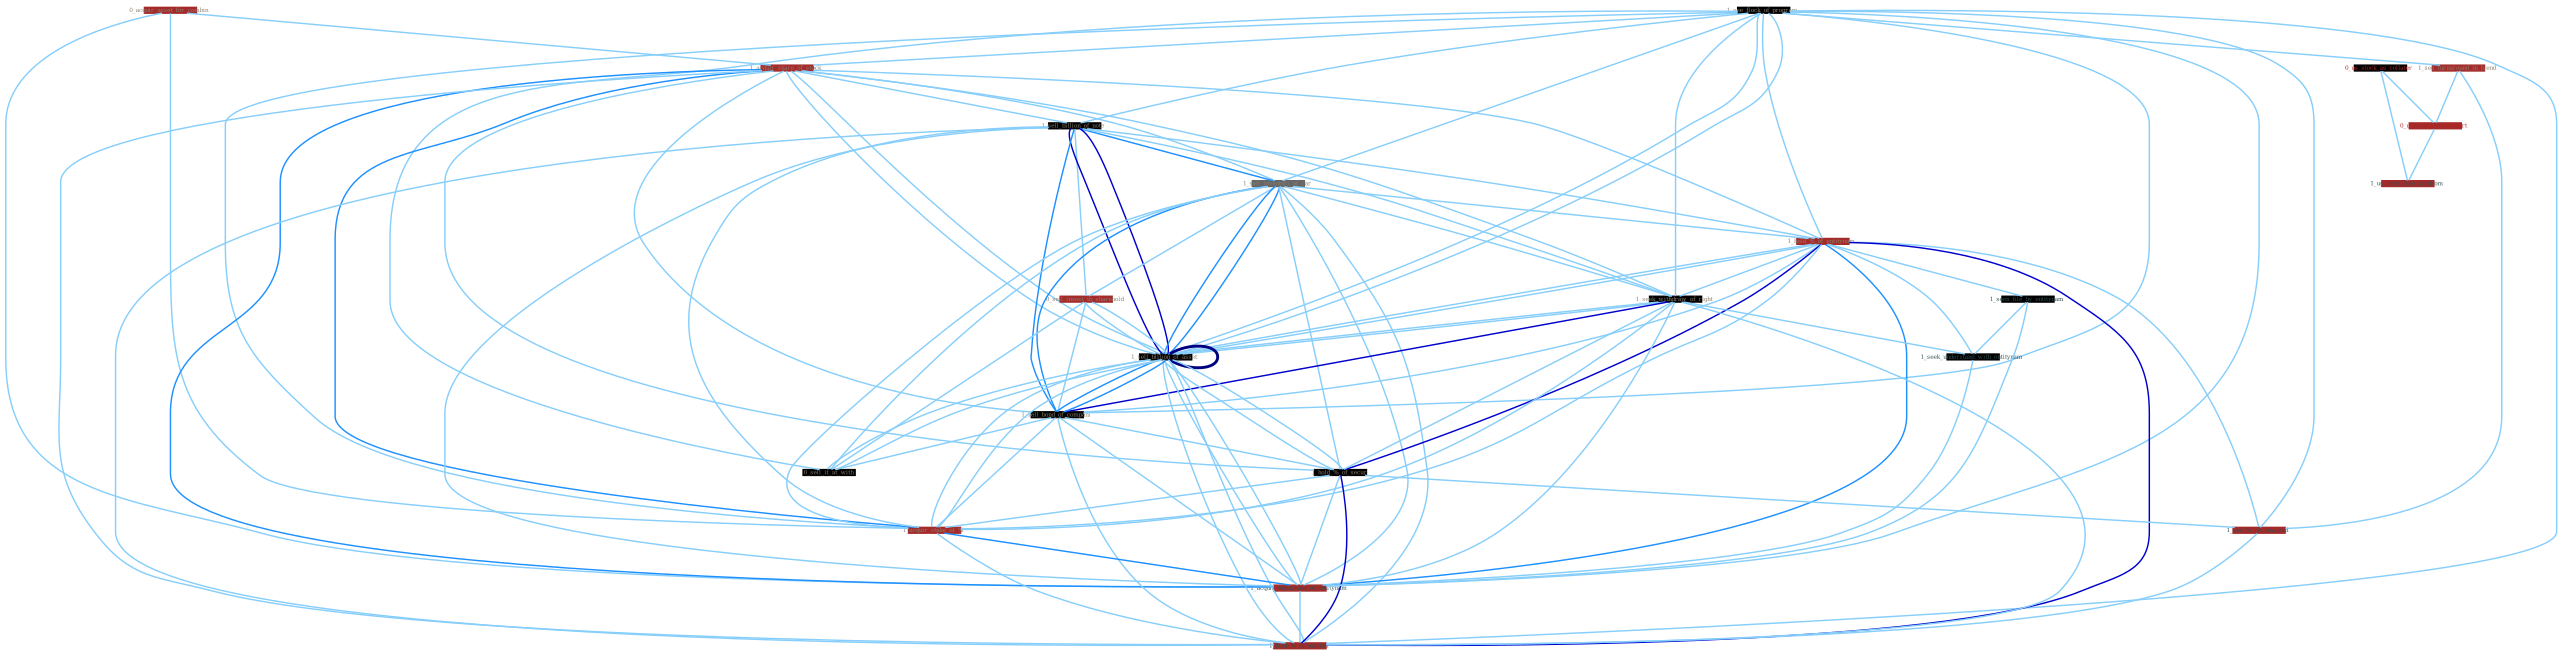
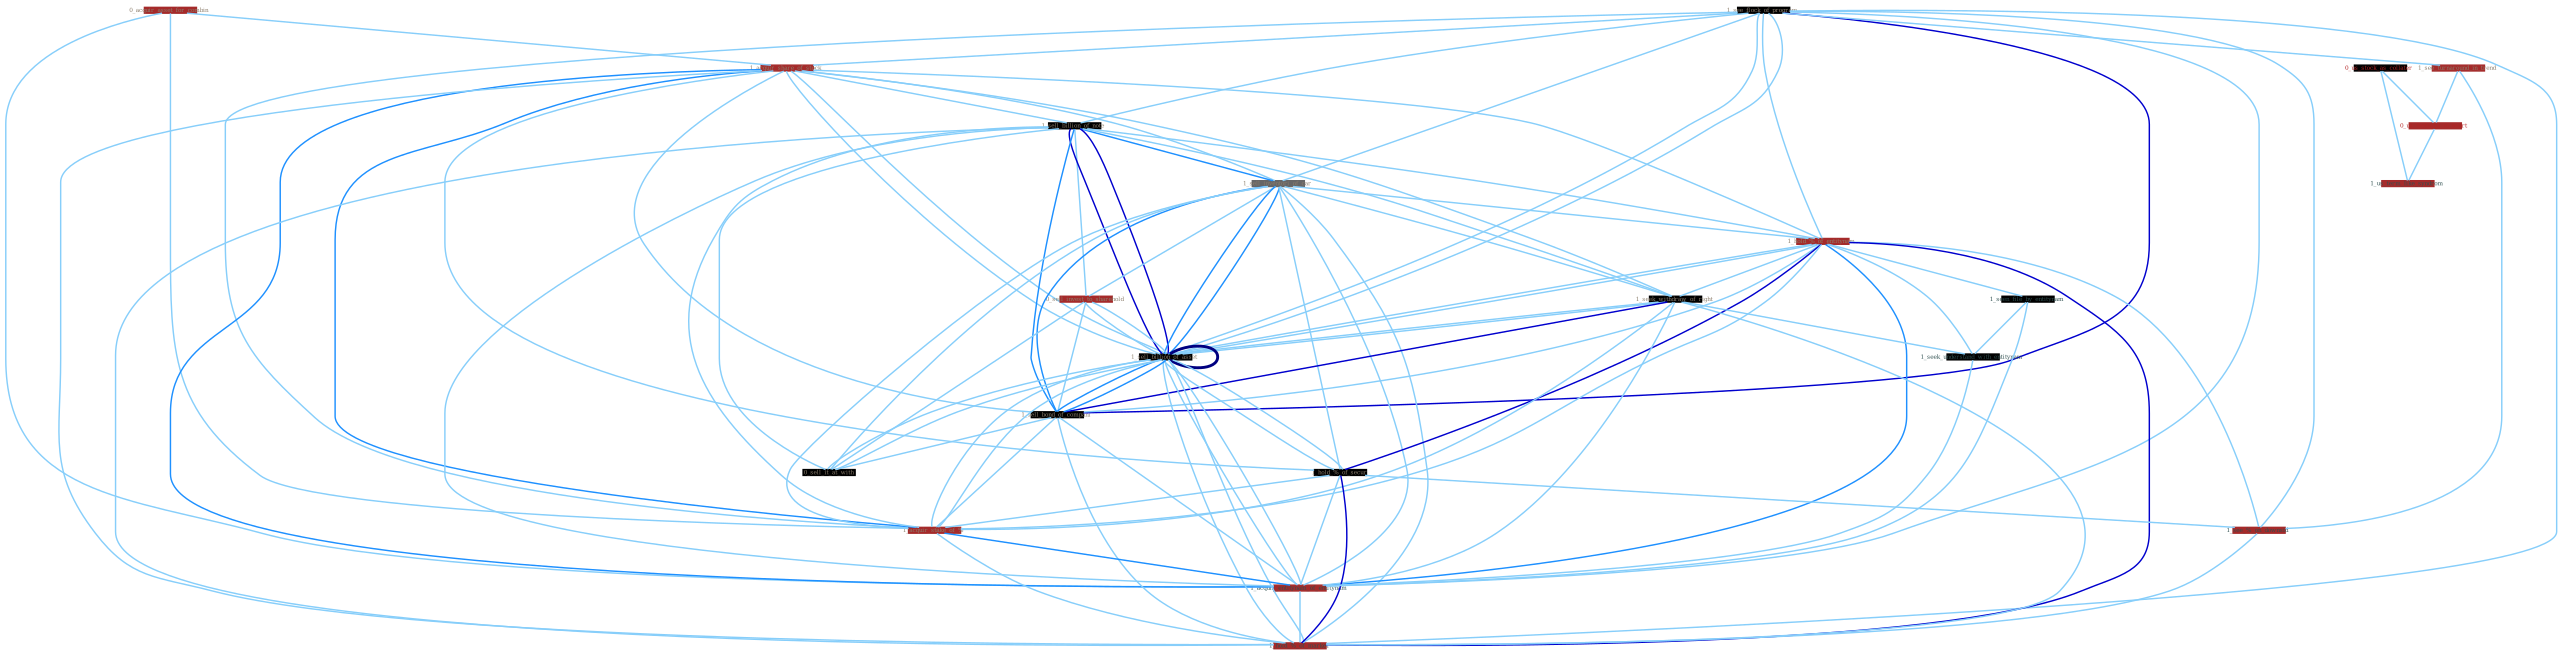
(801, 59) -> (804, 177)
(1676, 122) -> none
(1945, 373) -> (1945, 373)
(1508, 386) -> none
(1172, 438) -> none
